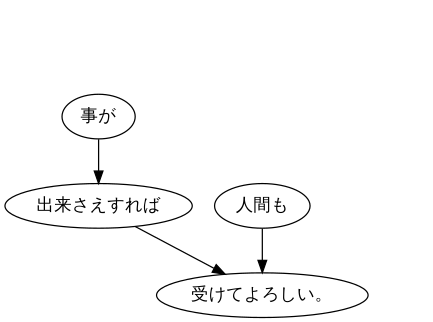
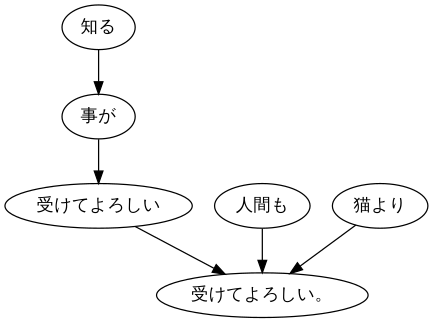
none -> (99, 27)
(99, 206) -> (99, 206)
none -> (380, 206)
